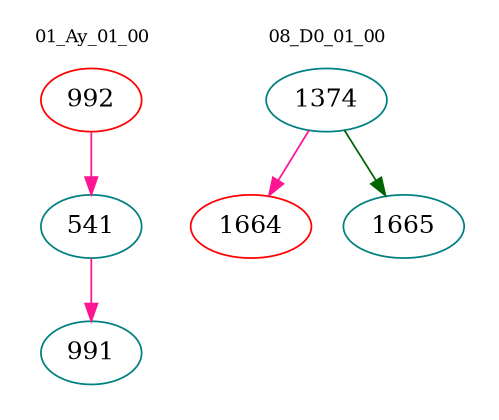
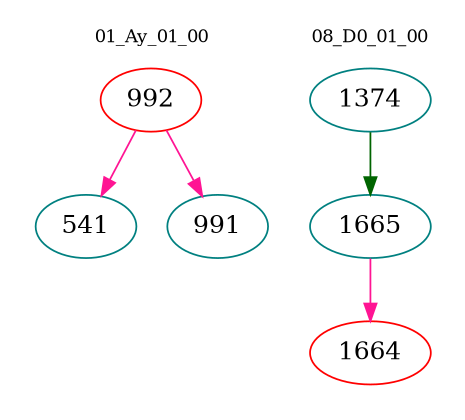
(294, 155) -> (370, 281)
(91, 281) -> (180, 155)
